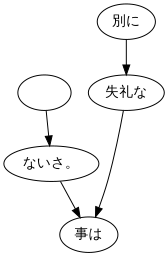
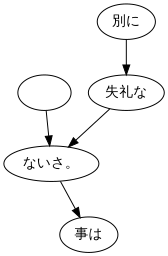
(113, 160) -> (93, 125)
